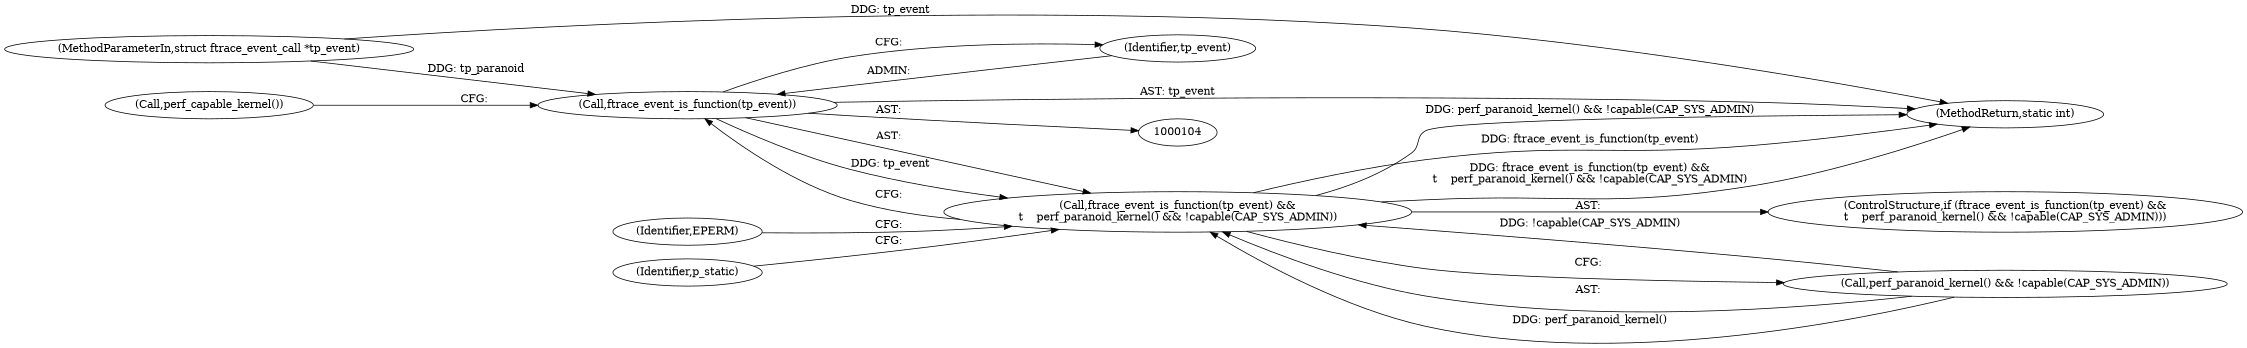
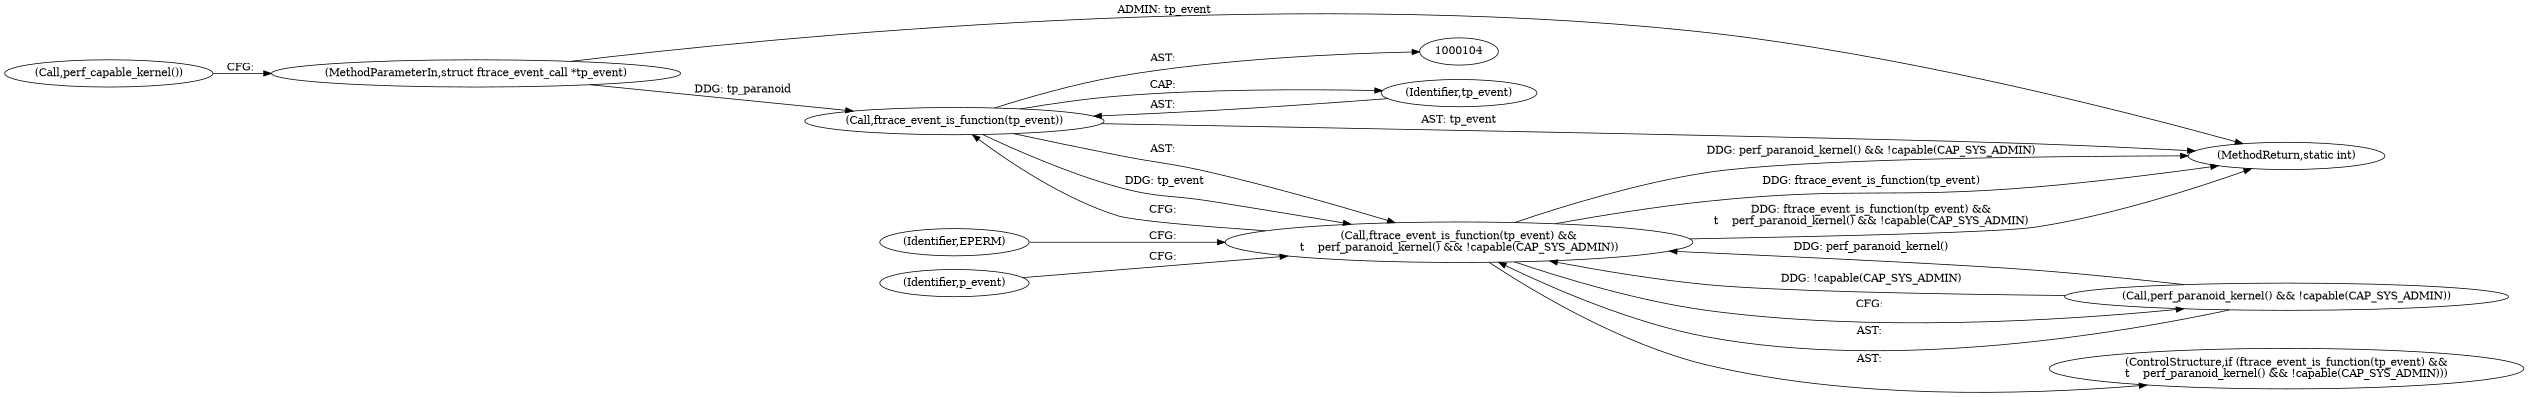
(890, 10) -> (1165, 10)
(890, 43) -> (1165, 85)
(890, 72) -> (1165, 105)
(422, 105) -> (238, 73)
(688, 273) -> (954, 283)
